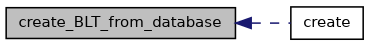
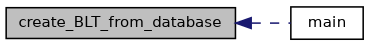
(327, 23) -> (327, 23)
